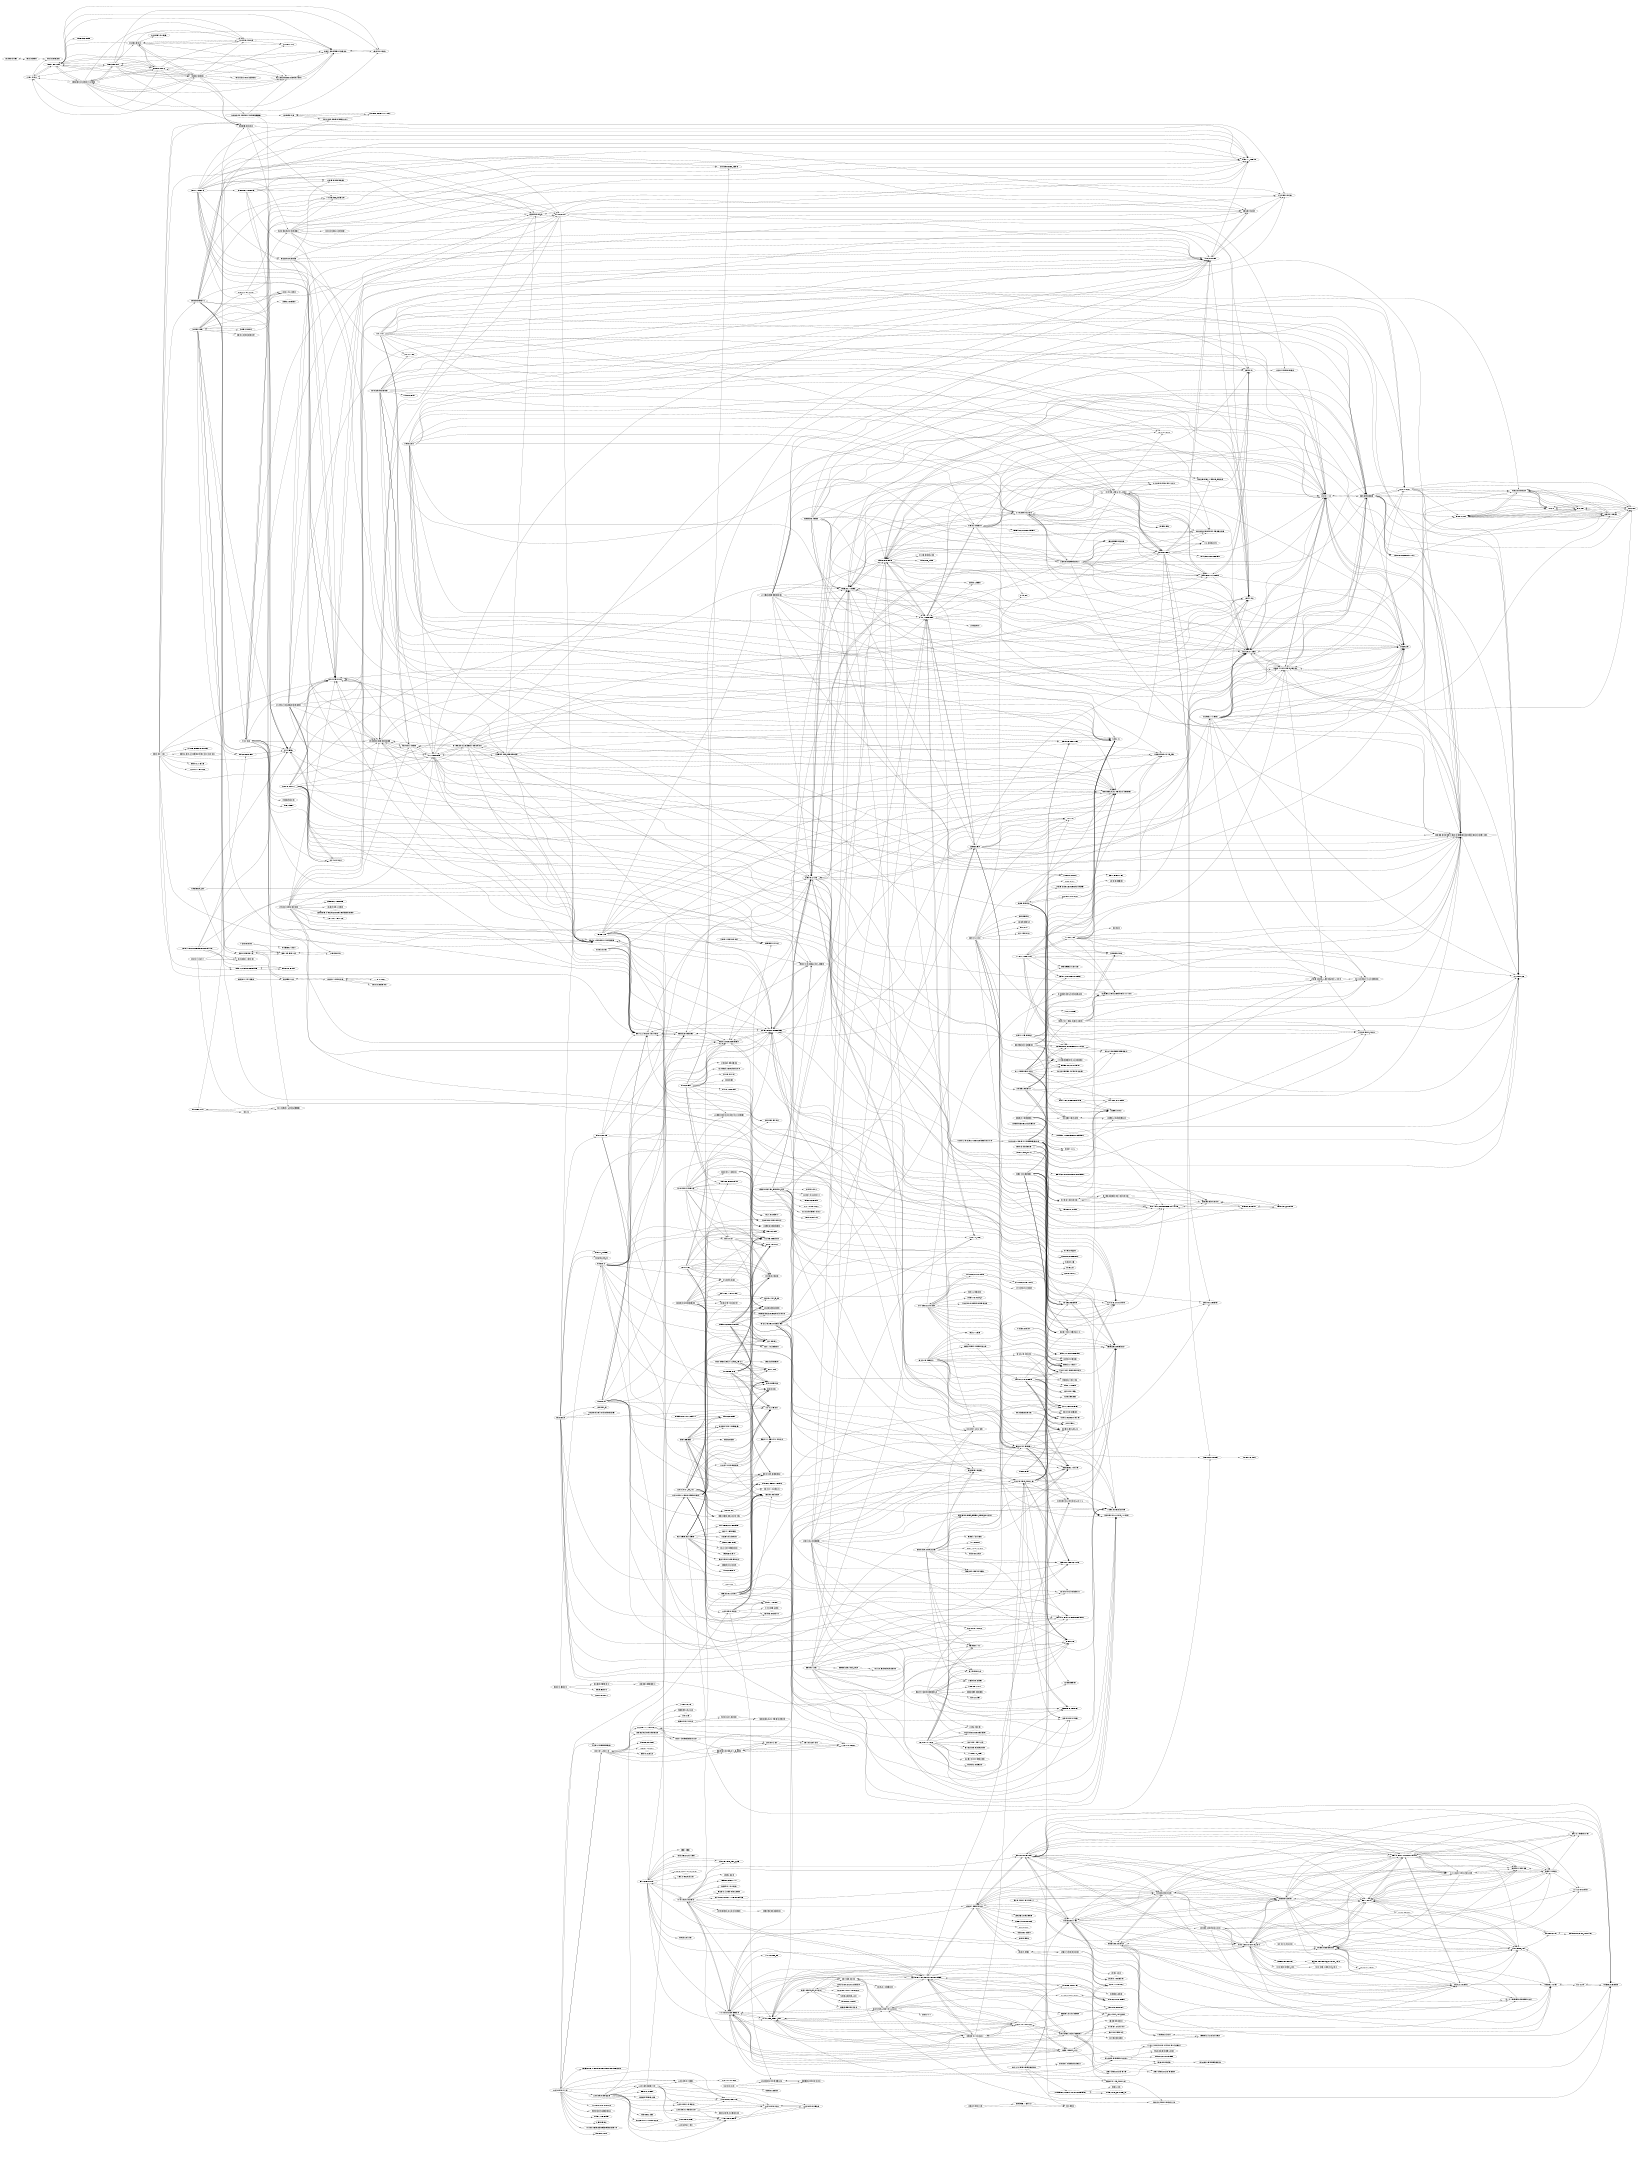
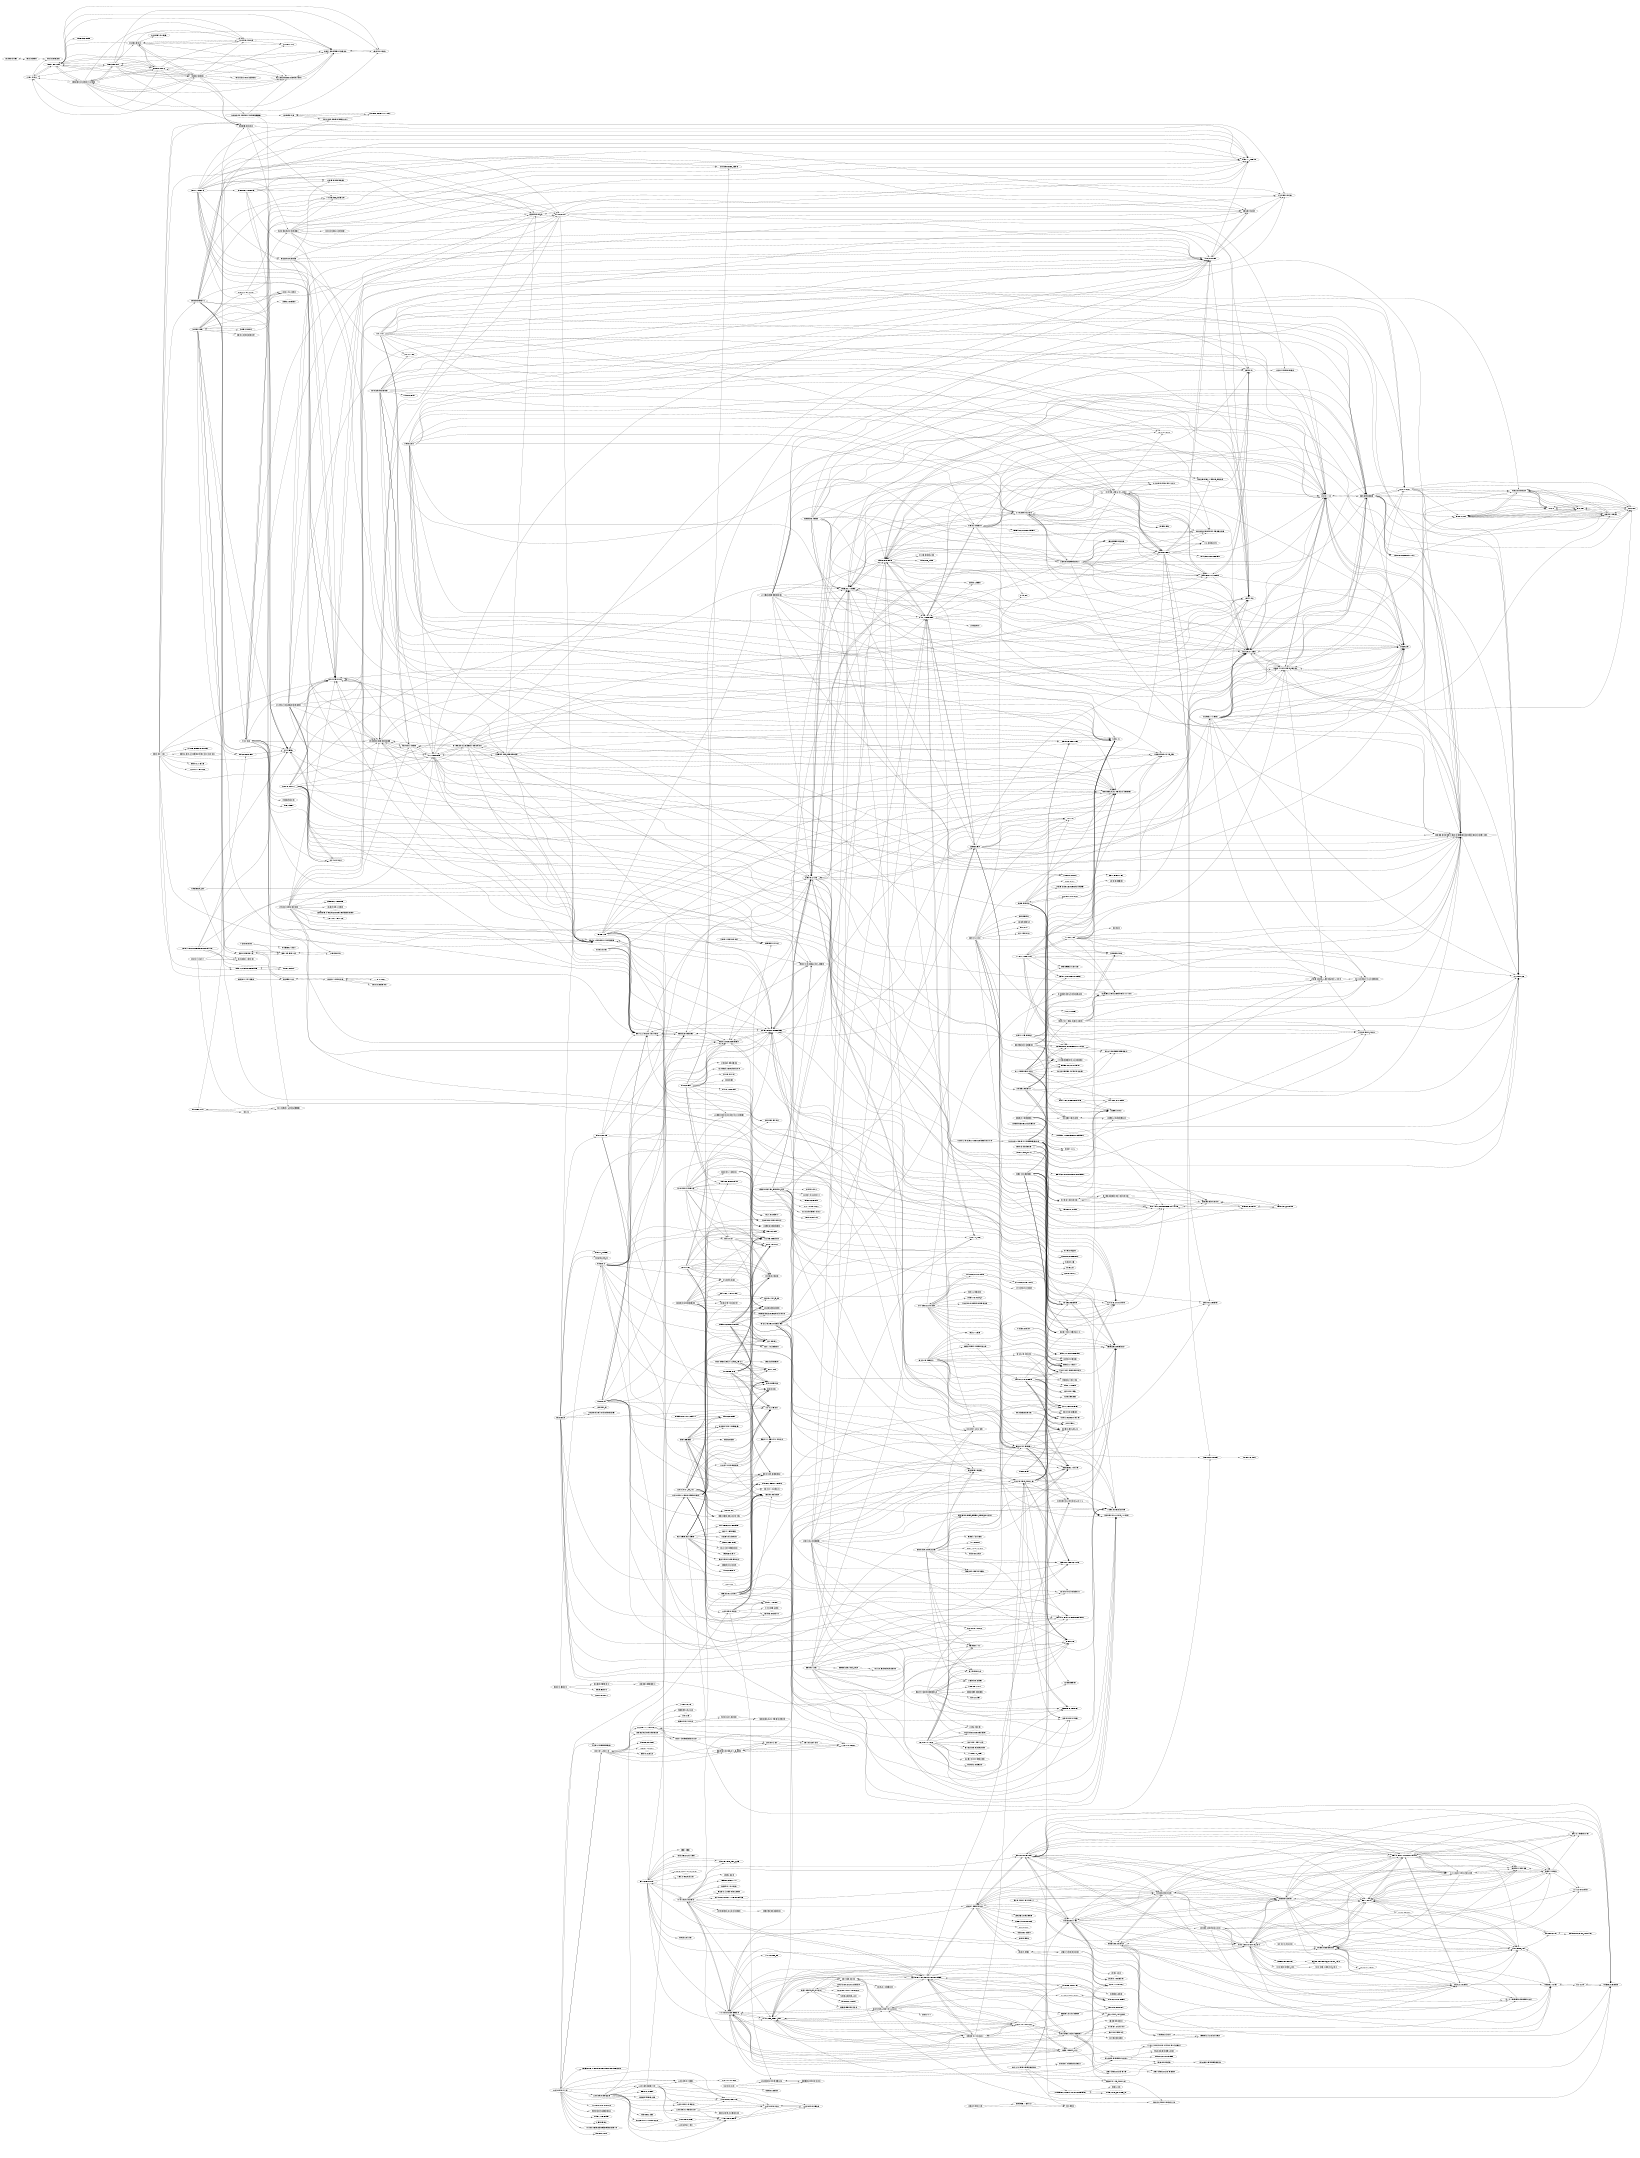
(289, 969) -> (289, 969)
